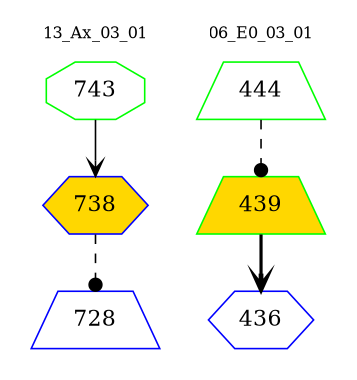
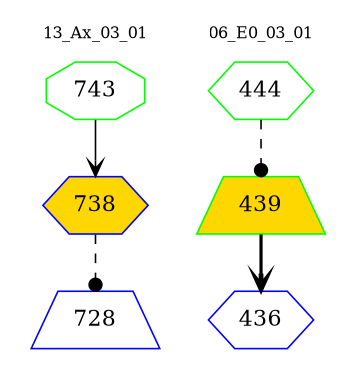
(261, 91) -> (261, 91)
